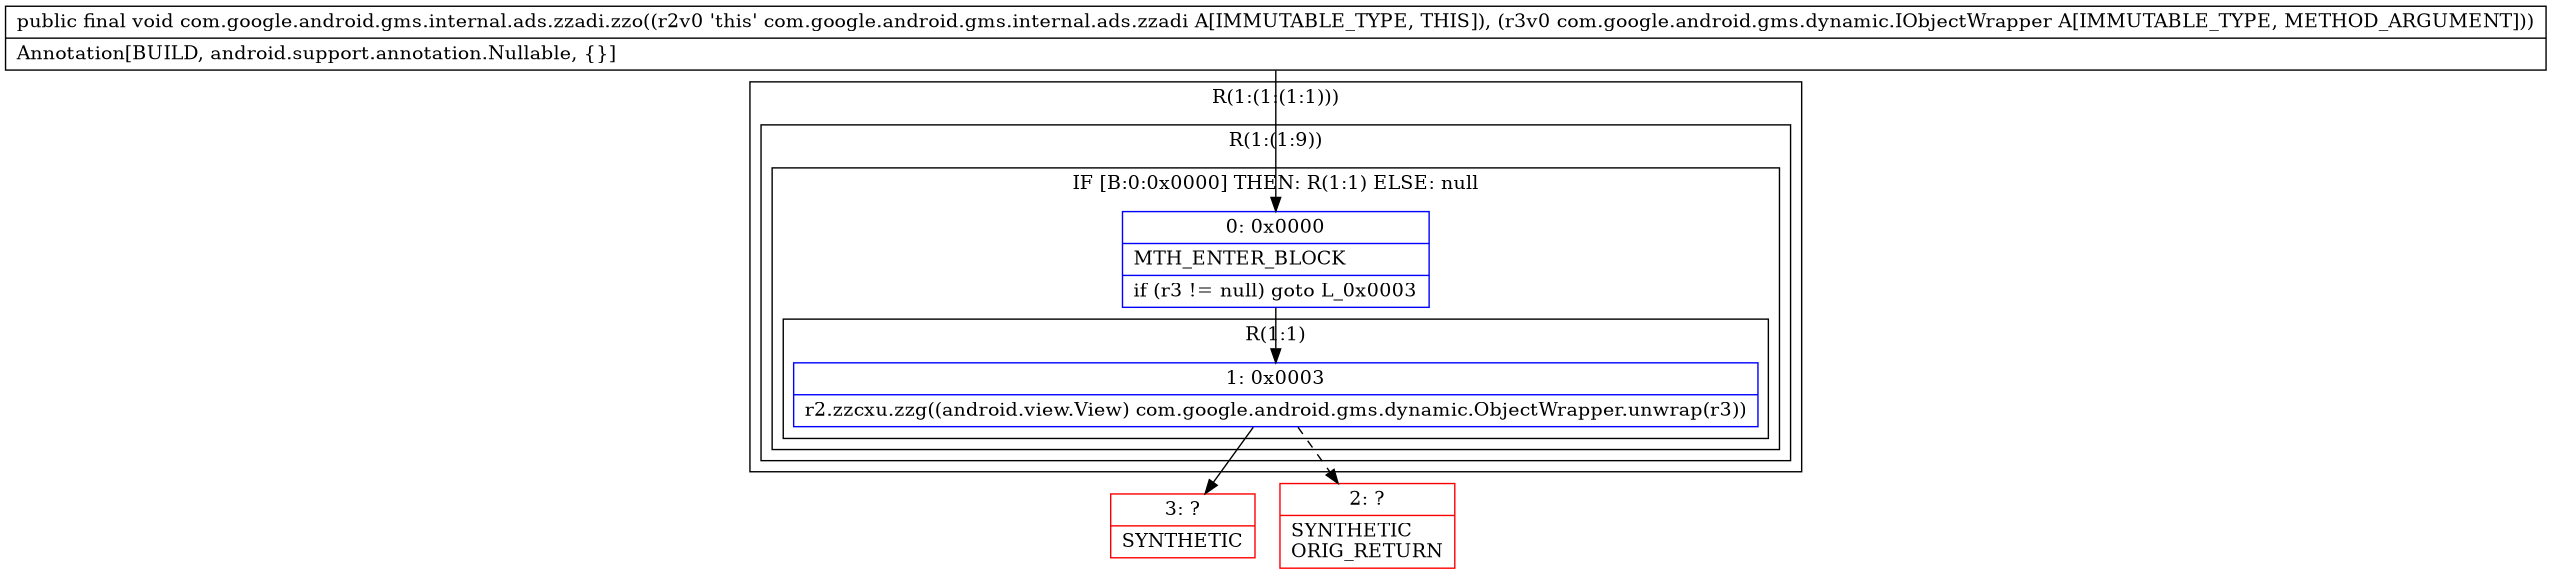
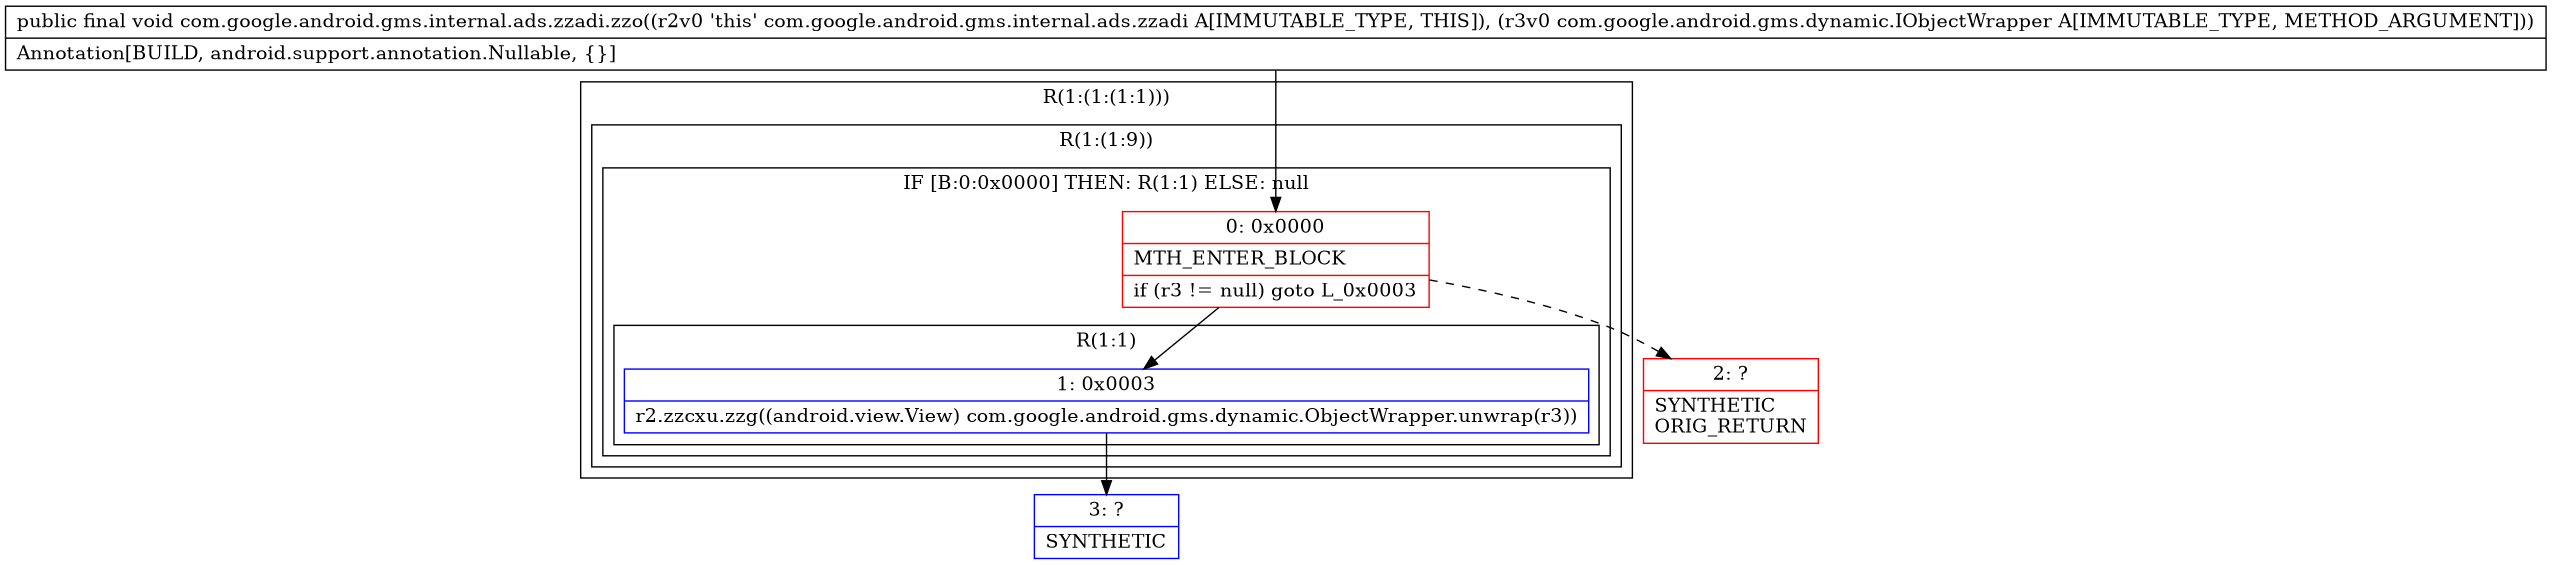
(1276, 259) -> (1276, 259)
(1314, 450) -> (1547, 306)
(1183, 526) -> (1107, 527)
